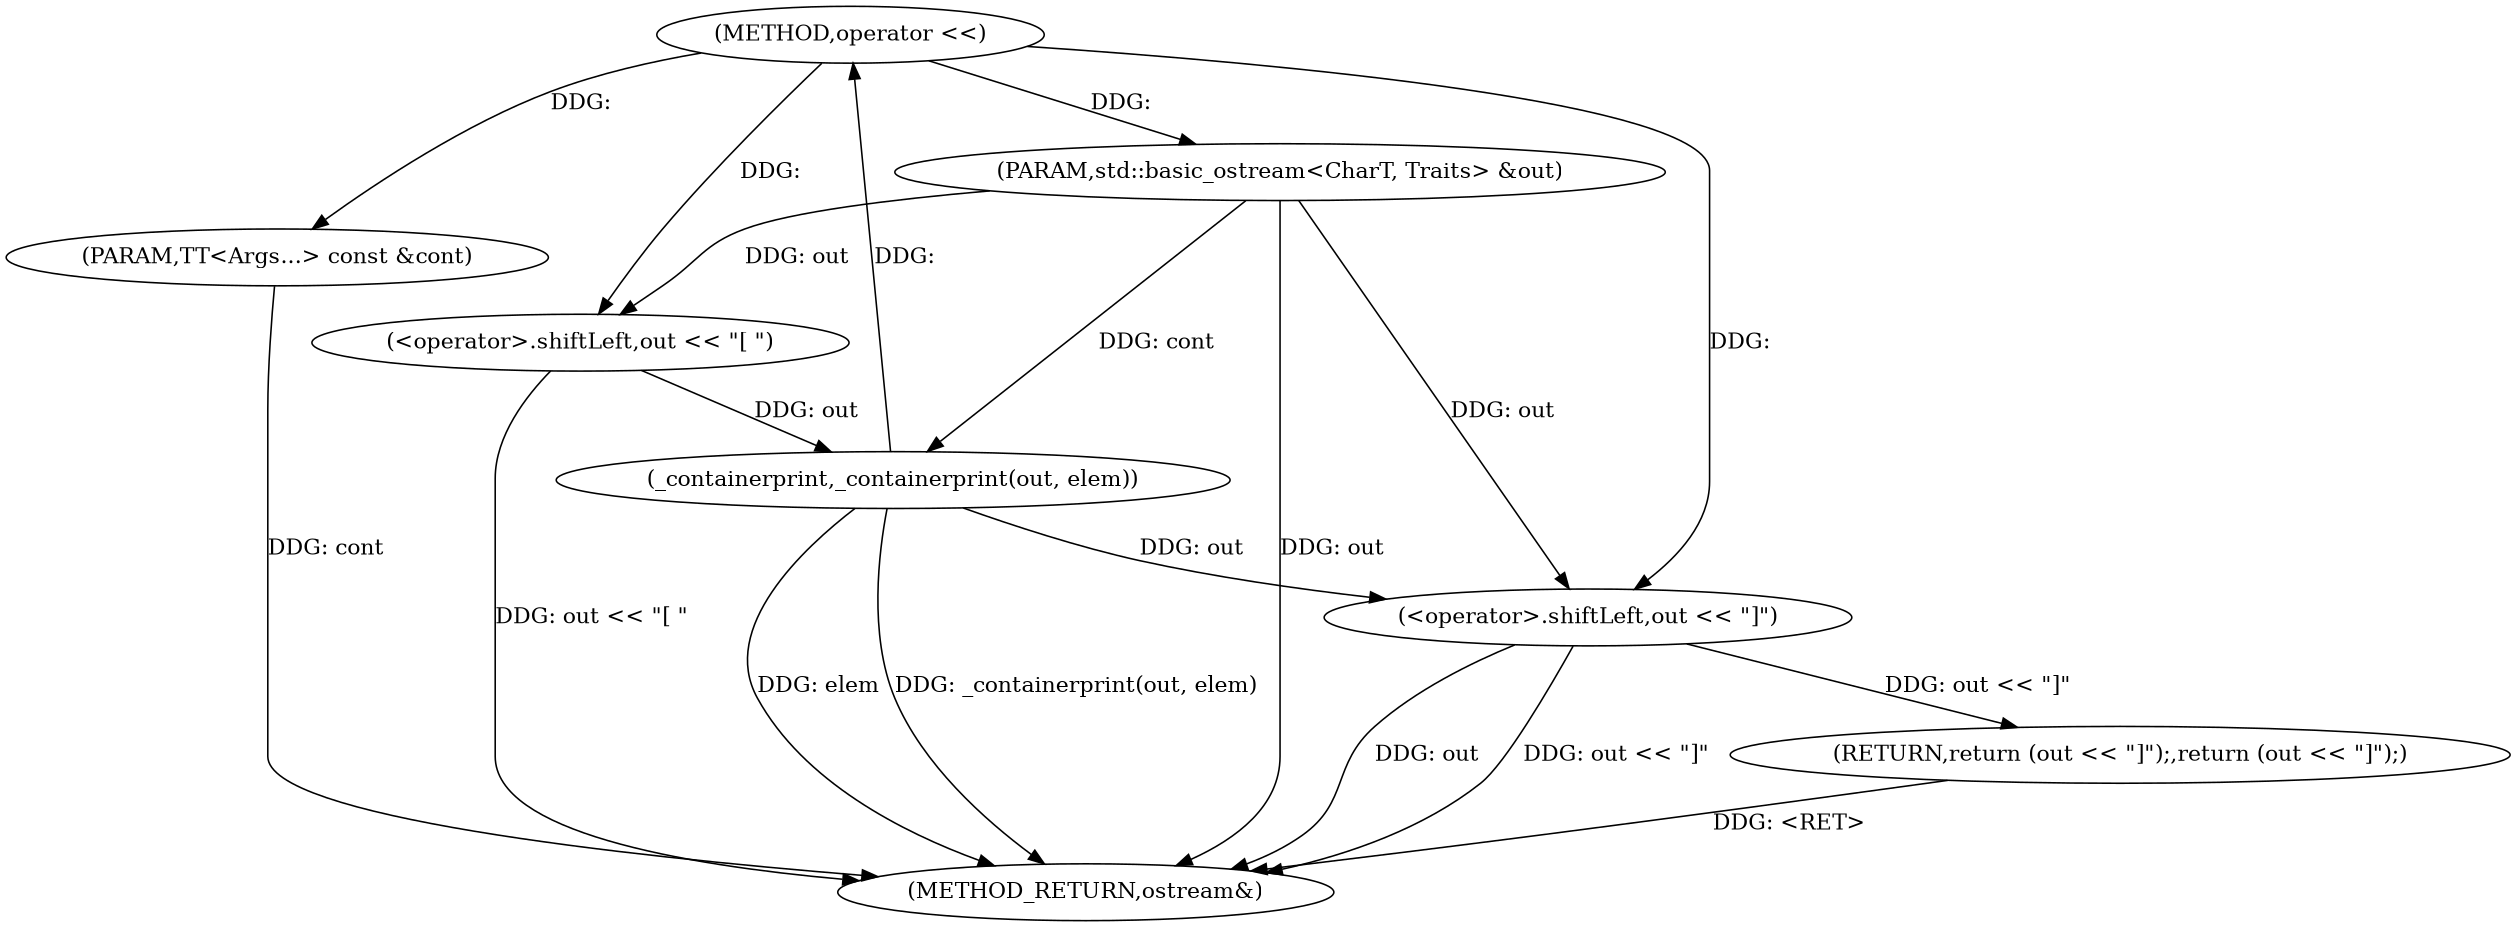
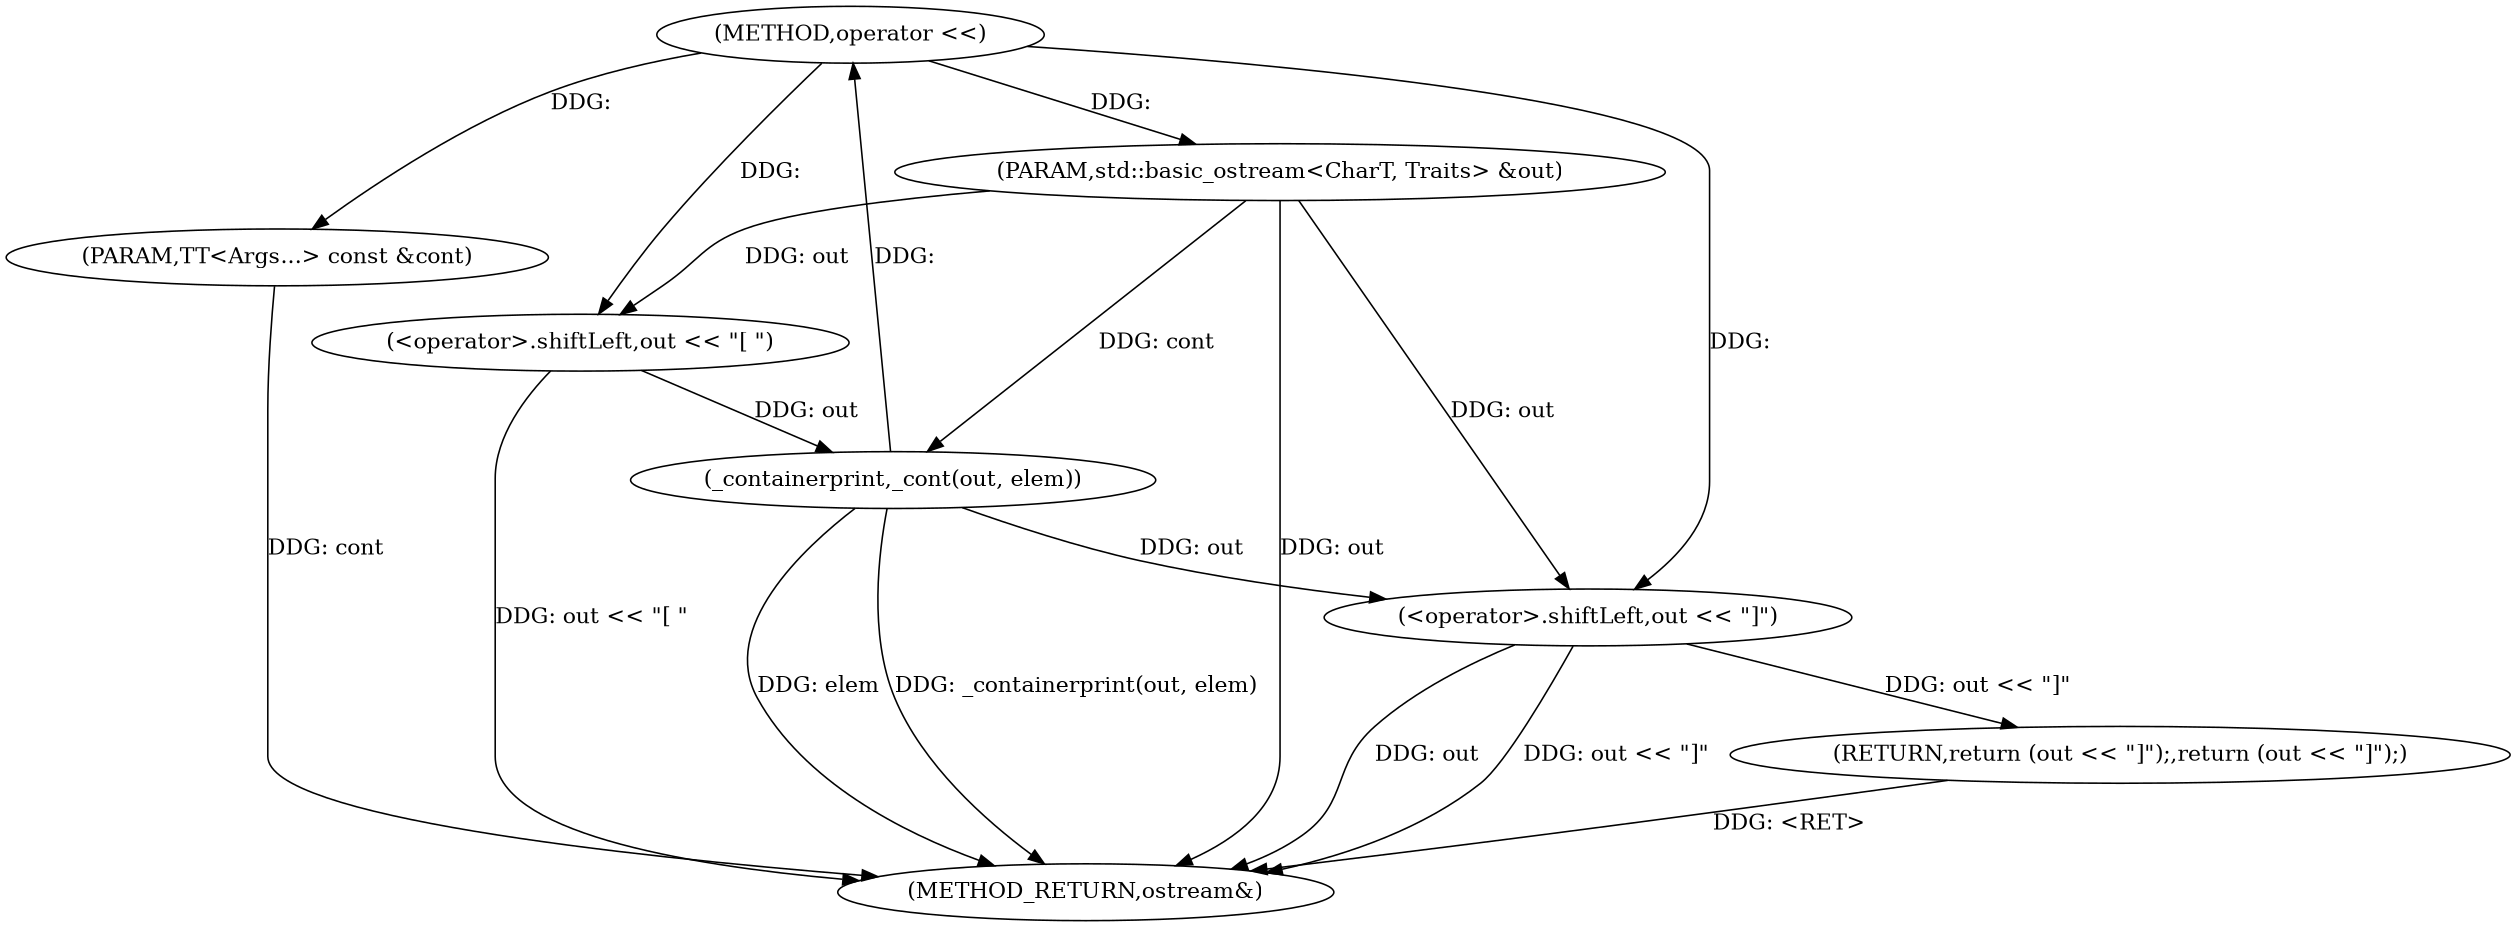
(893, 480) -> (893, 480)
